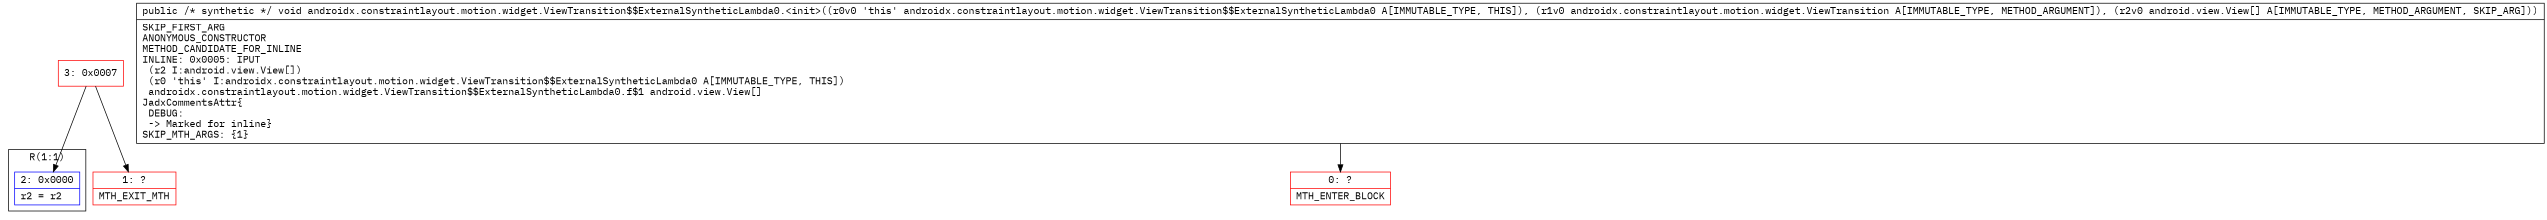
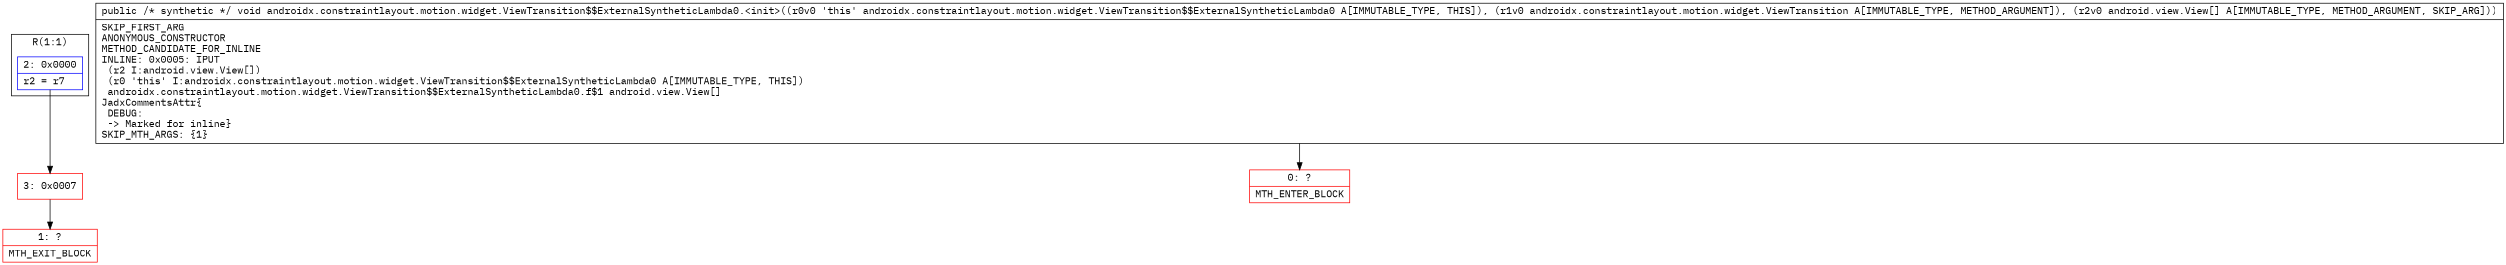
(71, 126) -> (50, 128)
(41, 196) -> (44, 81)
(134, 196) -> (50, 254)
